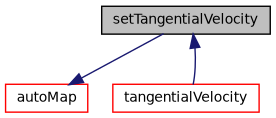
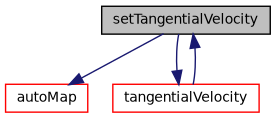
none -> (177, 52)
